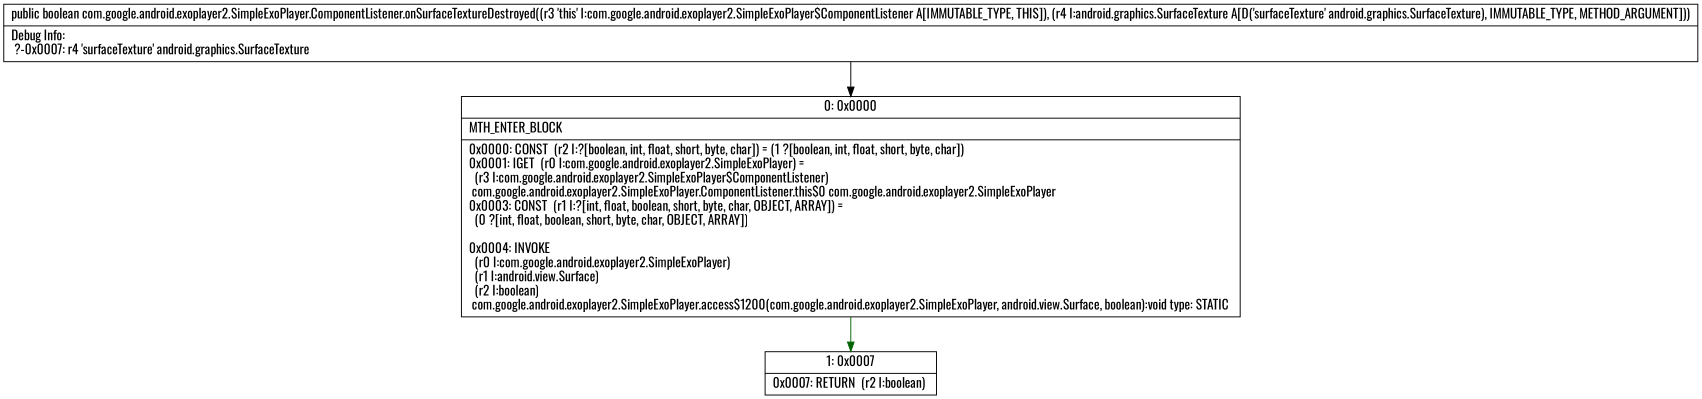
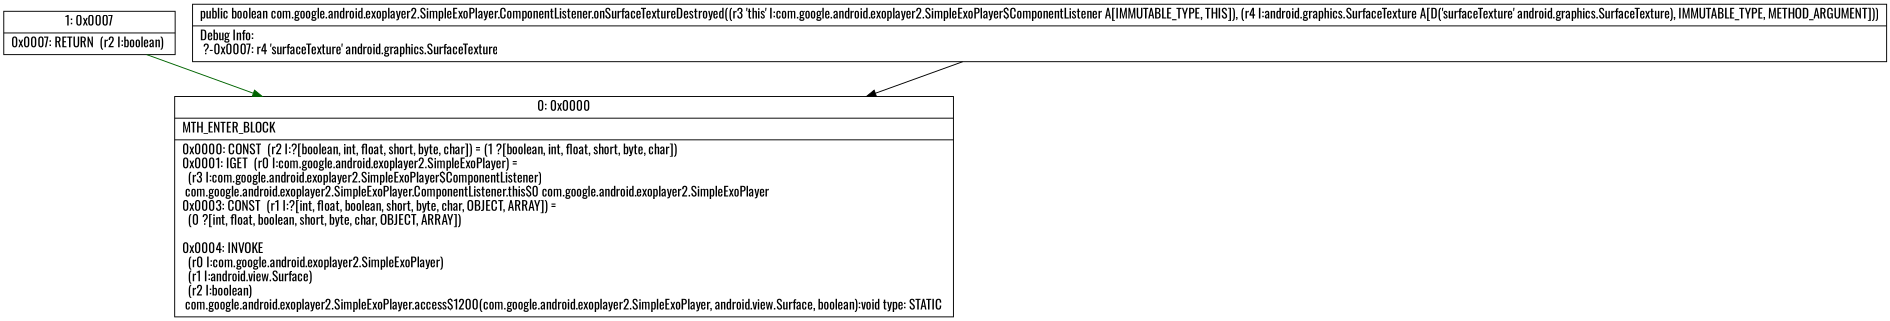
(851, 330) -> (200, 74)
